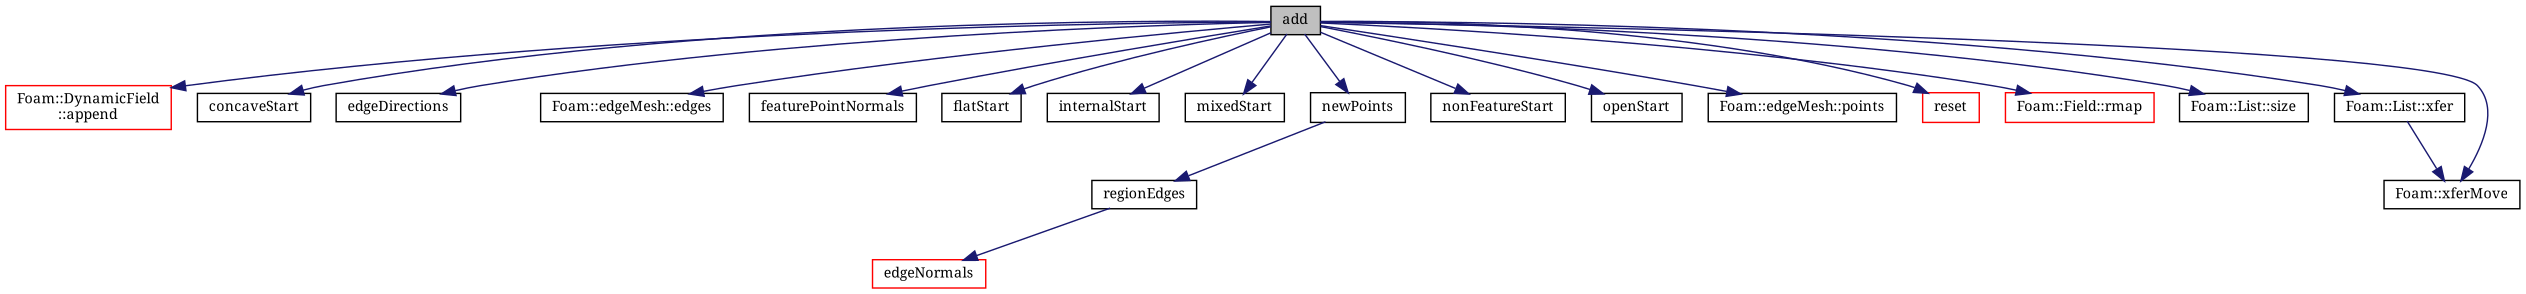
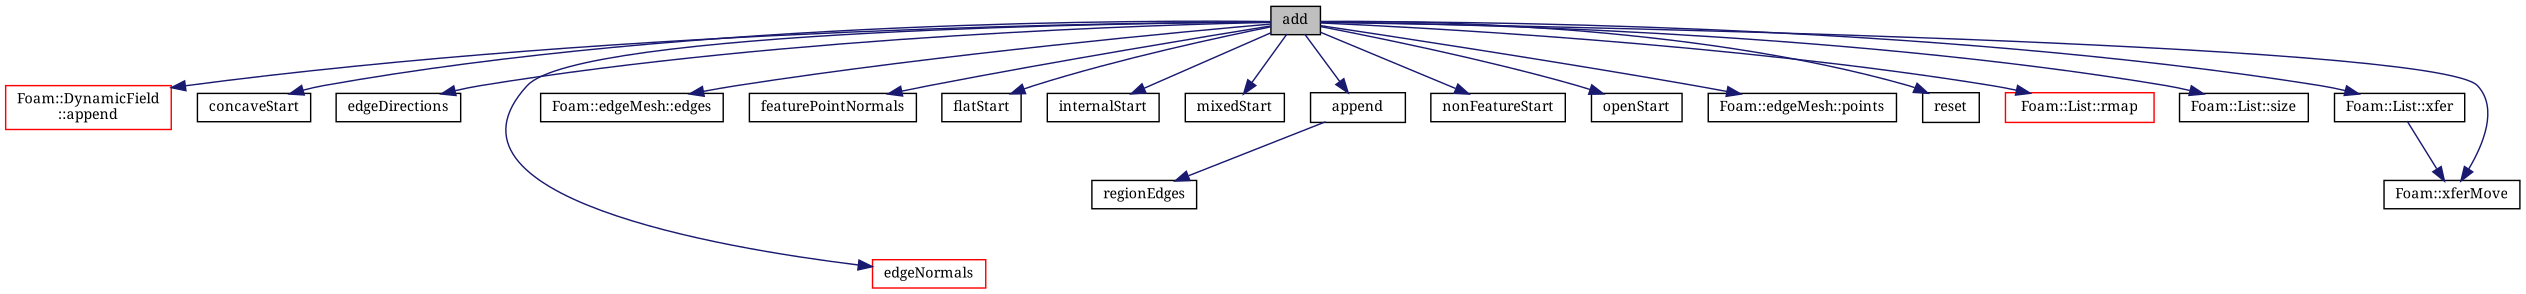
(1358, 108) -> (1358, 108)
(1951, 108) -> (1951, 108)
(2080, 108) -> (2080, 108)
(1043, 232) -> (616, 58)
